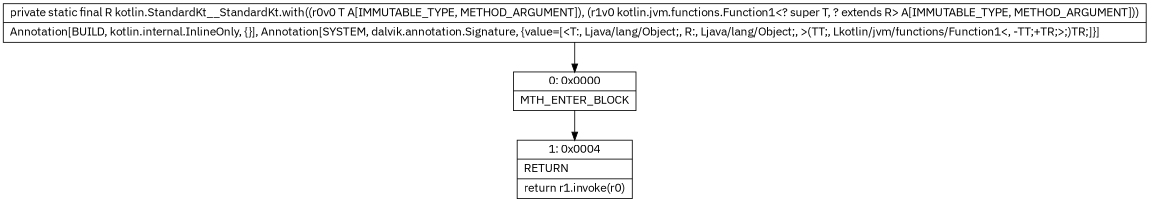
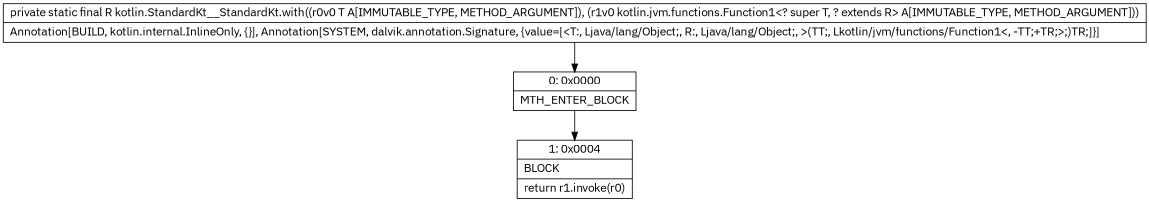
(546, 169) -> (542, 169)
